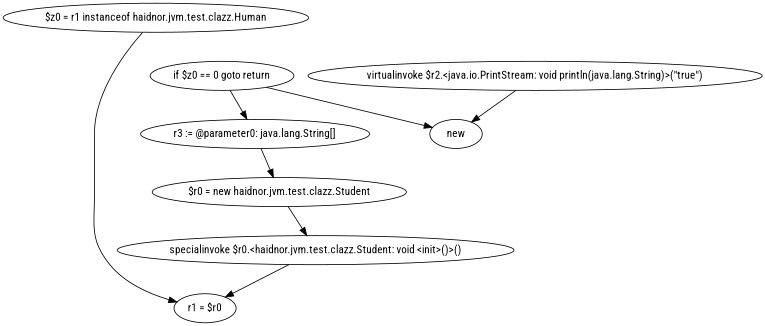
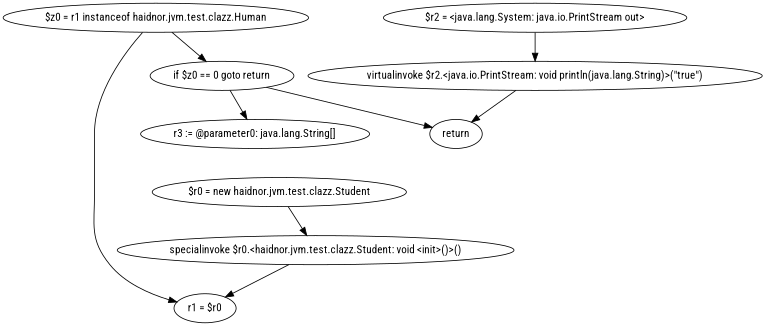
none -> (535, 18)
none -> (186, 44)
(456, 134) -> (456, 134)
(266, 159) -> none
